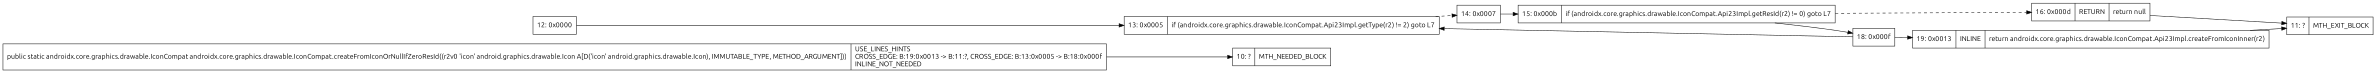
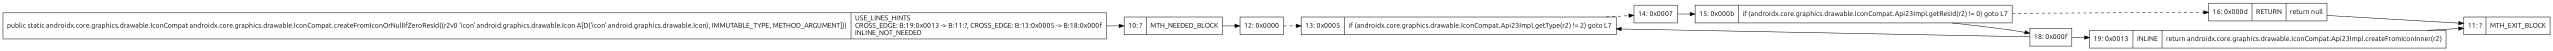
(848, 25) -> (1290, 26)
none -> (1229, 26)
